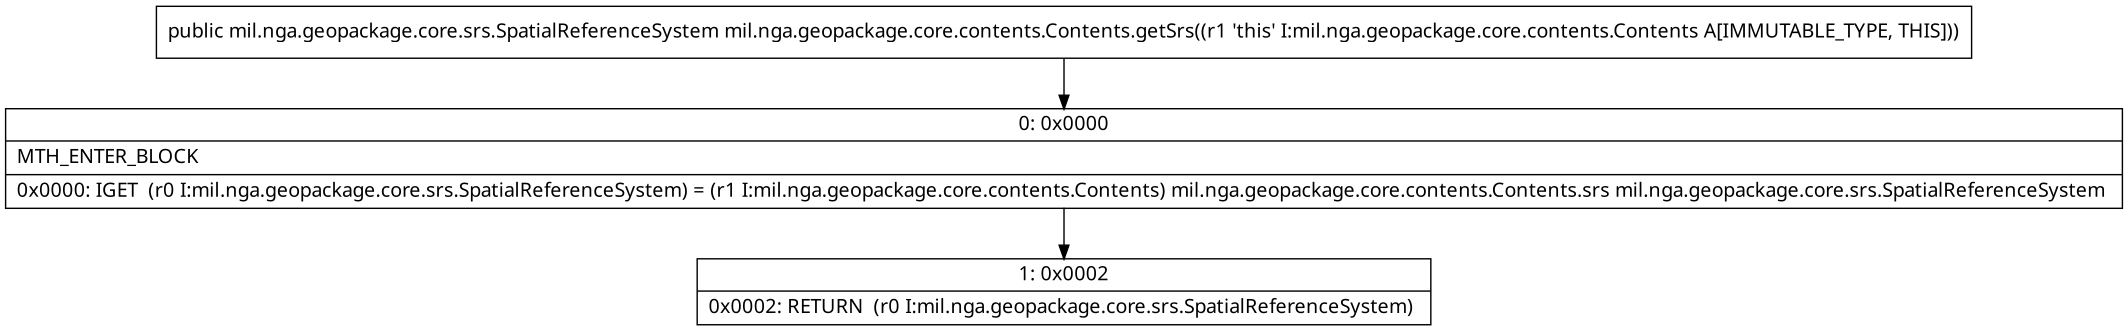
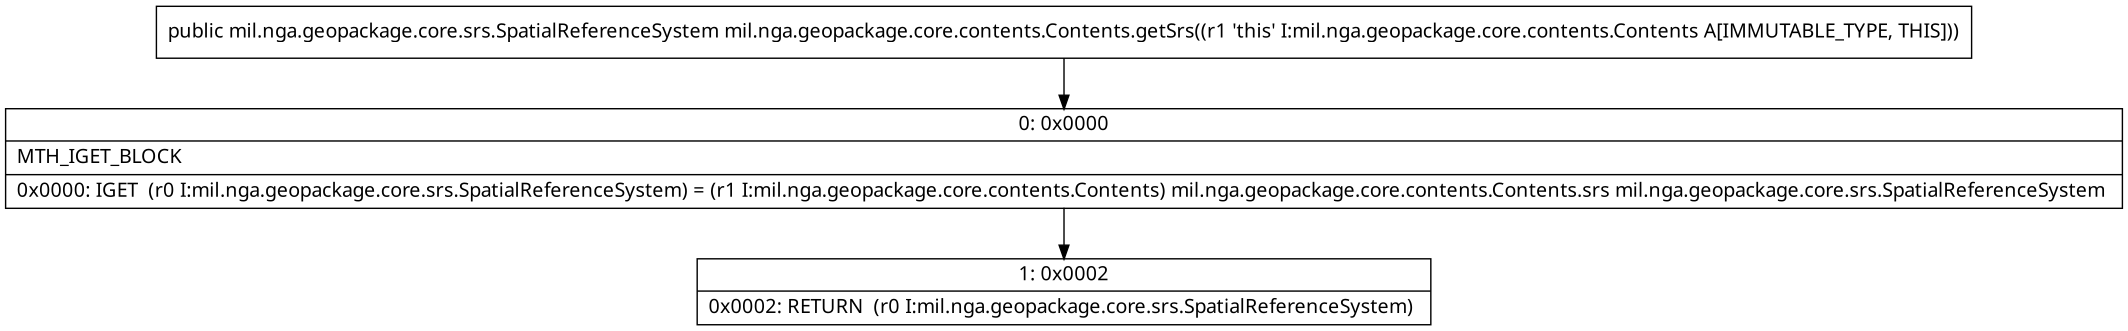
(108, 157) -> (100, 157)
